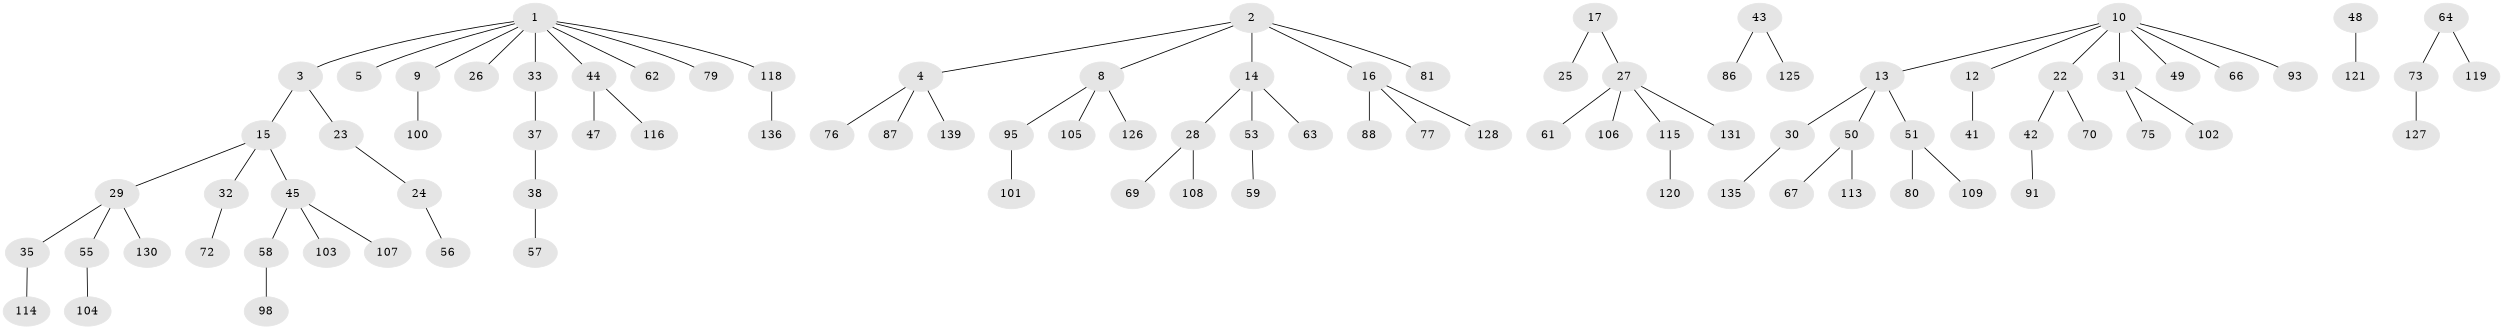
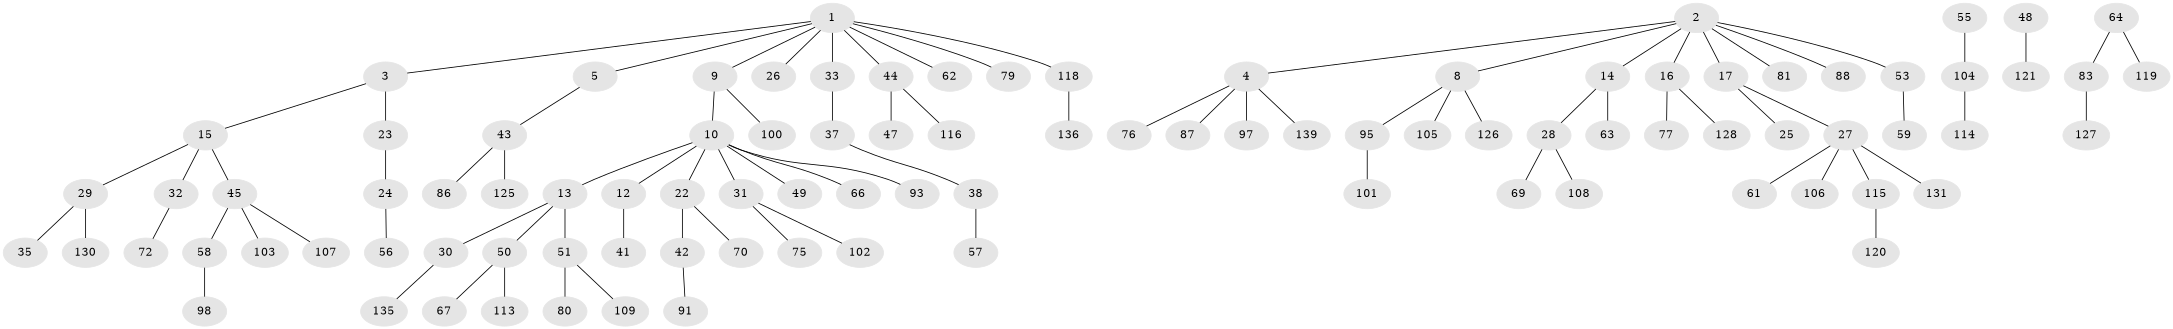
none -> (1711, 47)
(2416, 77) -> (2086, 77)
none -> (550, 106)
none -> (713, 106)
(1252, 106) -> (1803, 41)
(1369, 106) -> (1771, 45)
none -> (1247, 135)
(102, 223) -> none
(27, 282) -> (1965, 106)
